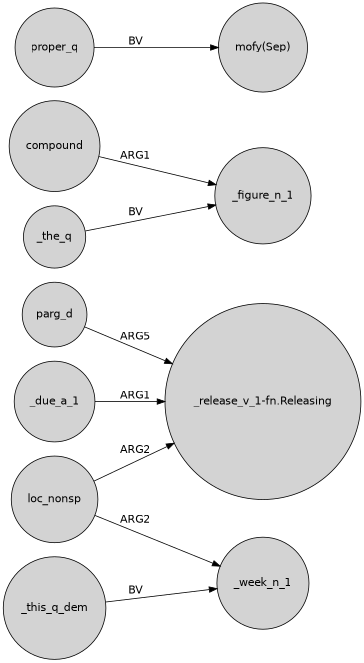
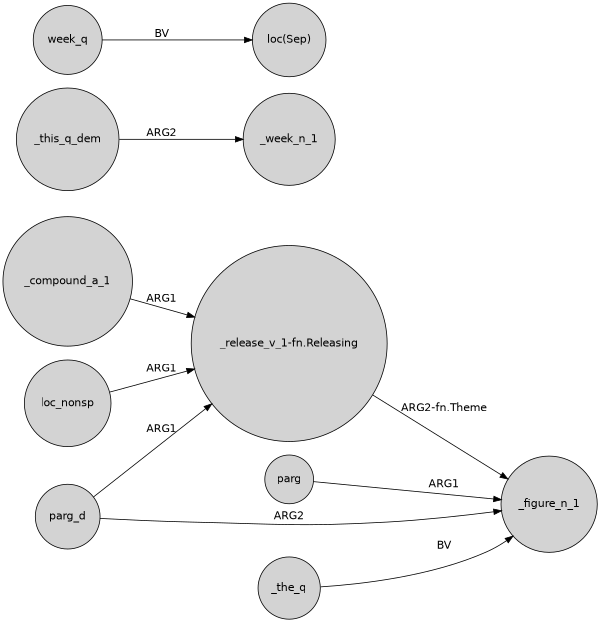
(55, 48) -> (68, 40)
(263, 48) -> (289, 40)
(55, 146) -> (289, 479)
(136, 337) -> (162, 429)
(55, 402) -> (68, 281)
none -> (437, 435)
(136, 450) -> (162, 369)
none -> (297, 525)
(154, 539) -> none
(136, 591) -> (162, 133)
